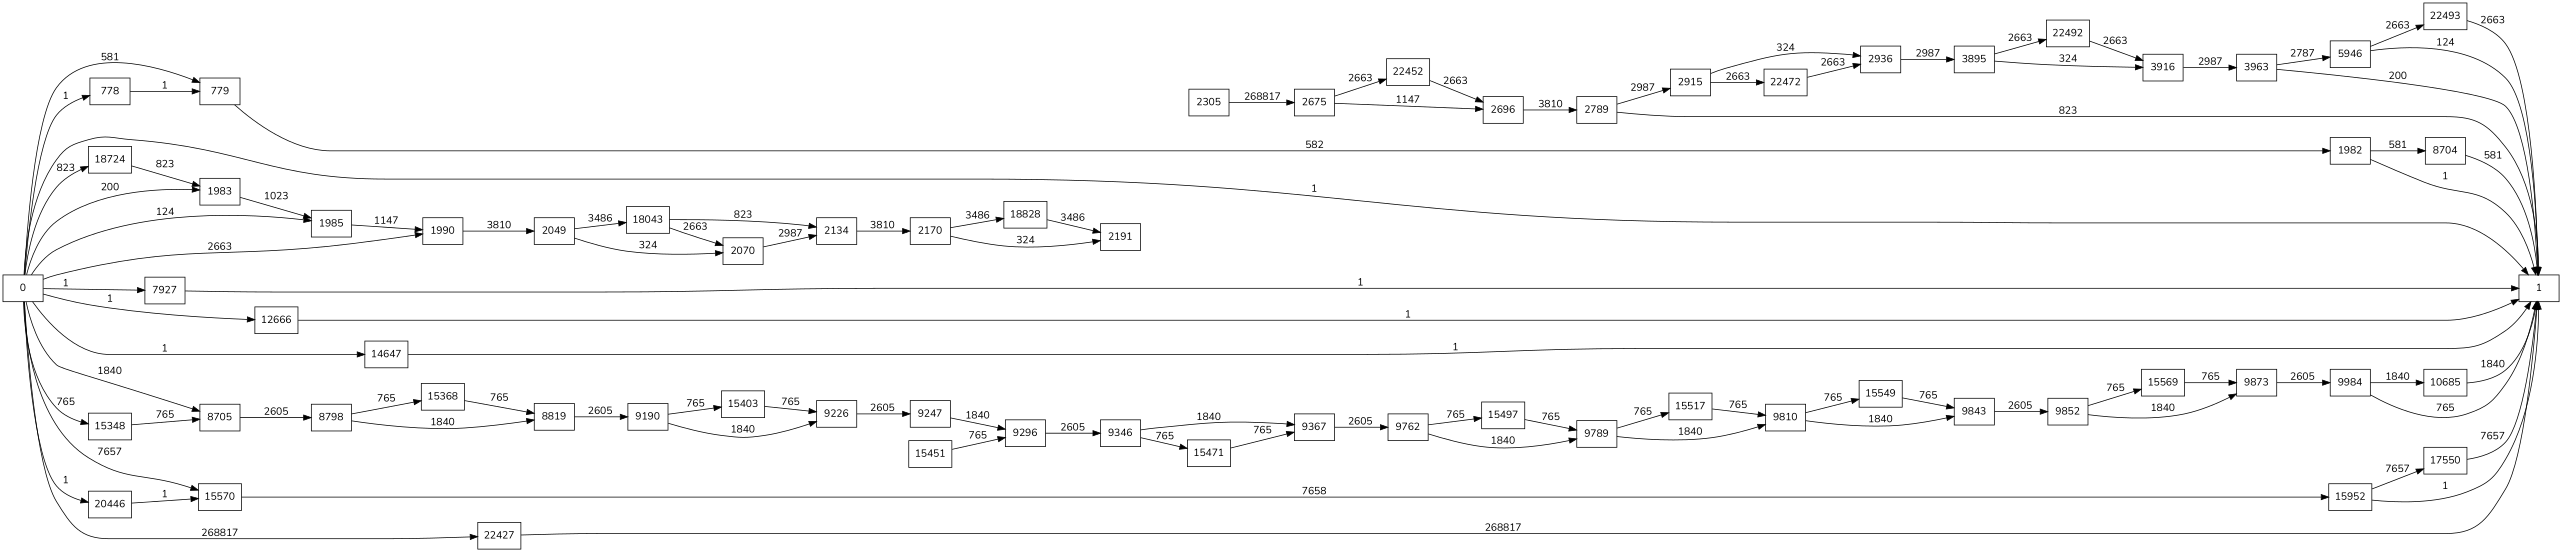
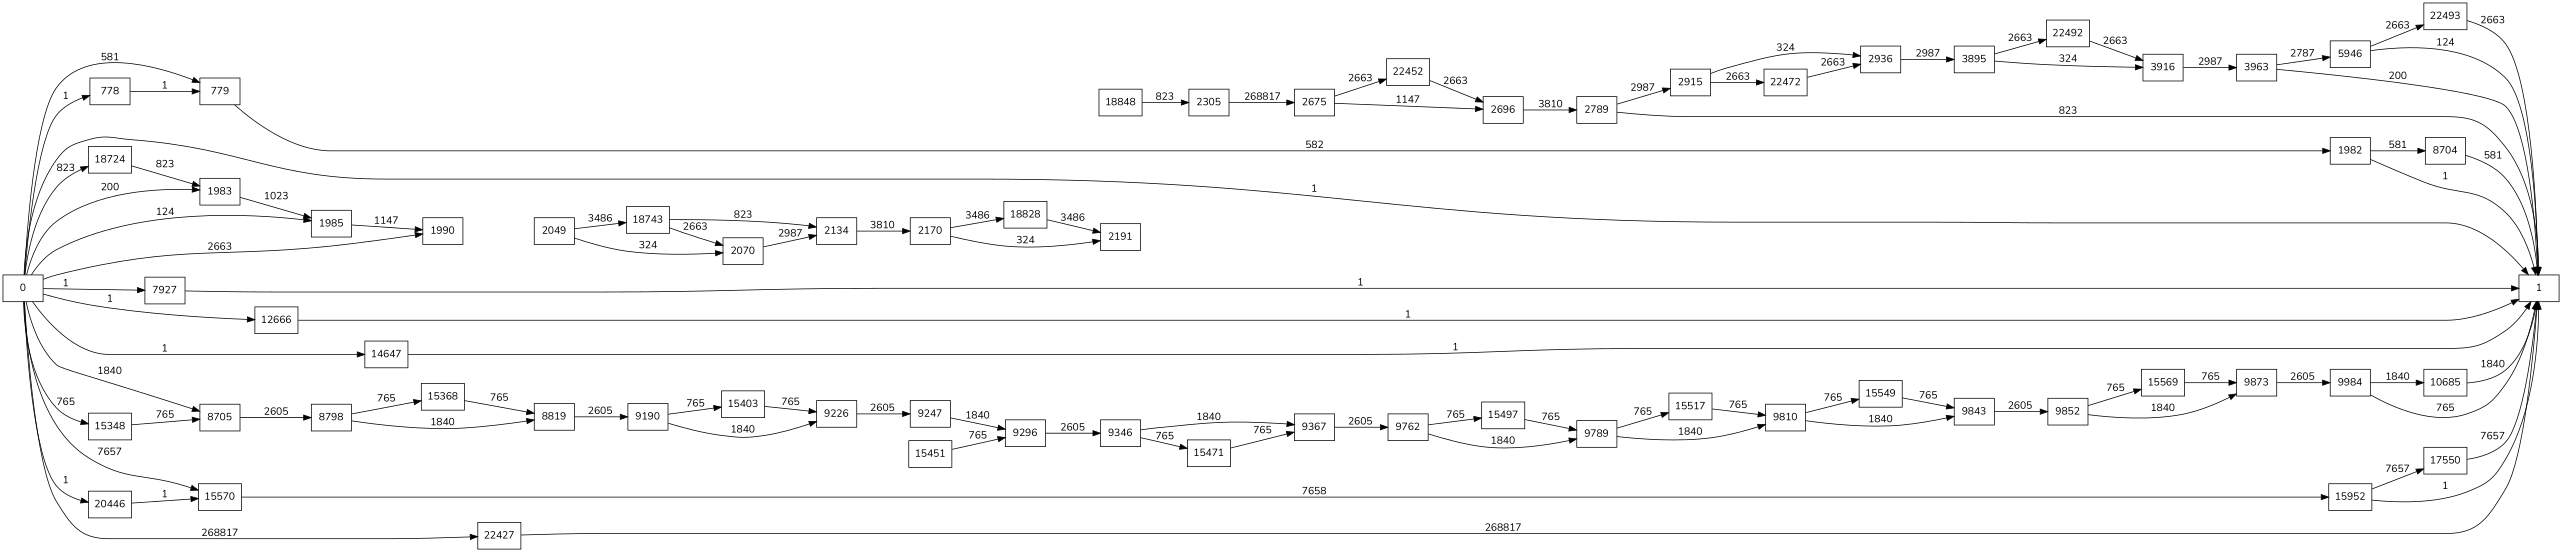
none -> (1121, 103)
(648, 220) -> (648, 220)
(495, 231) -> none
